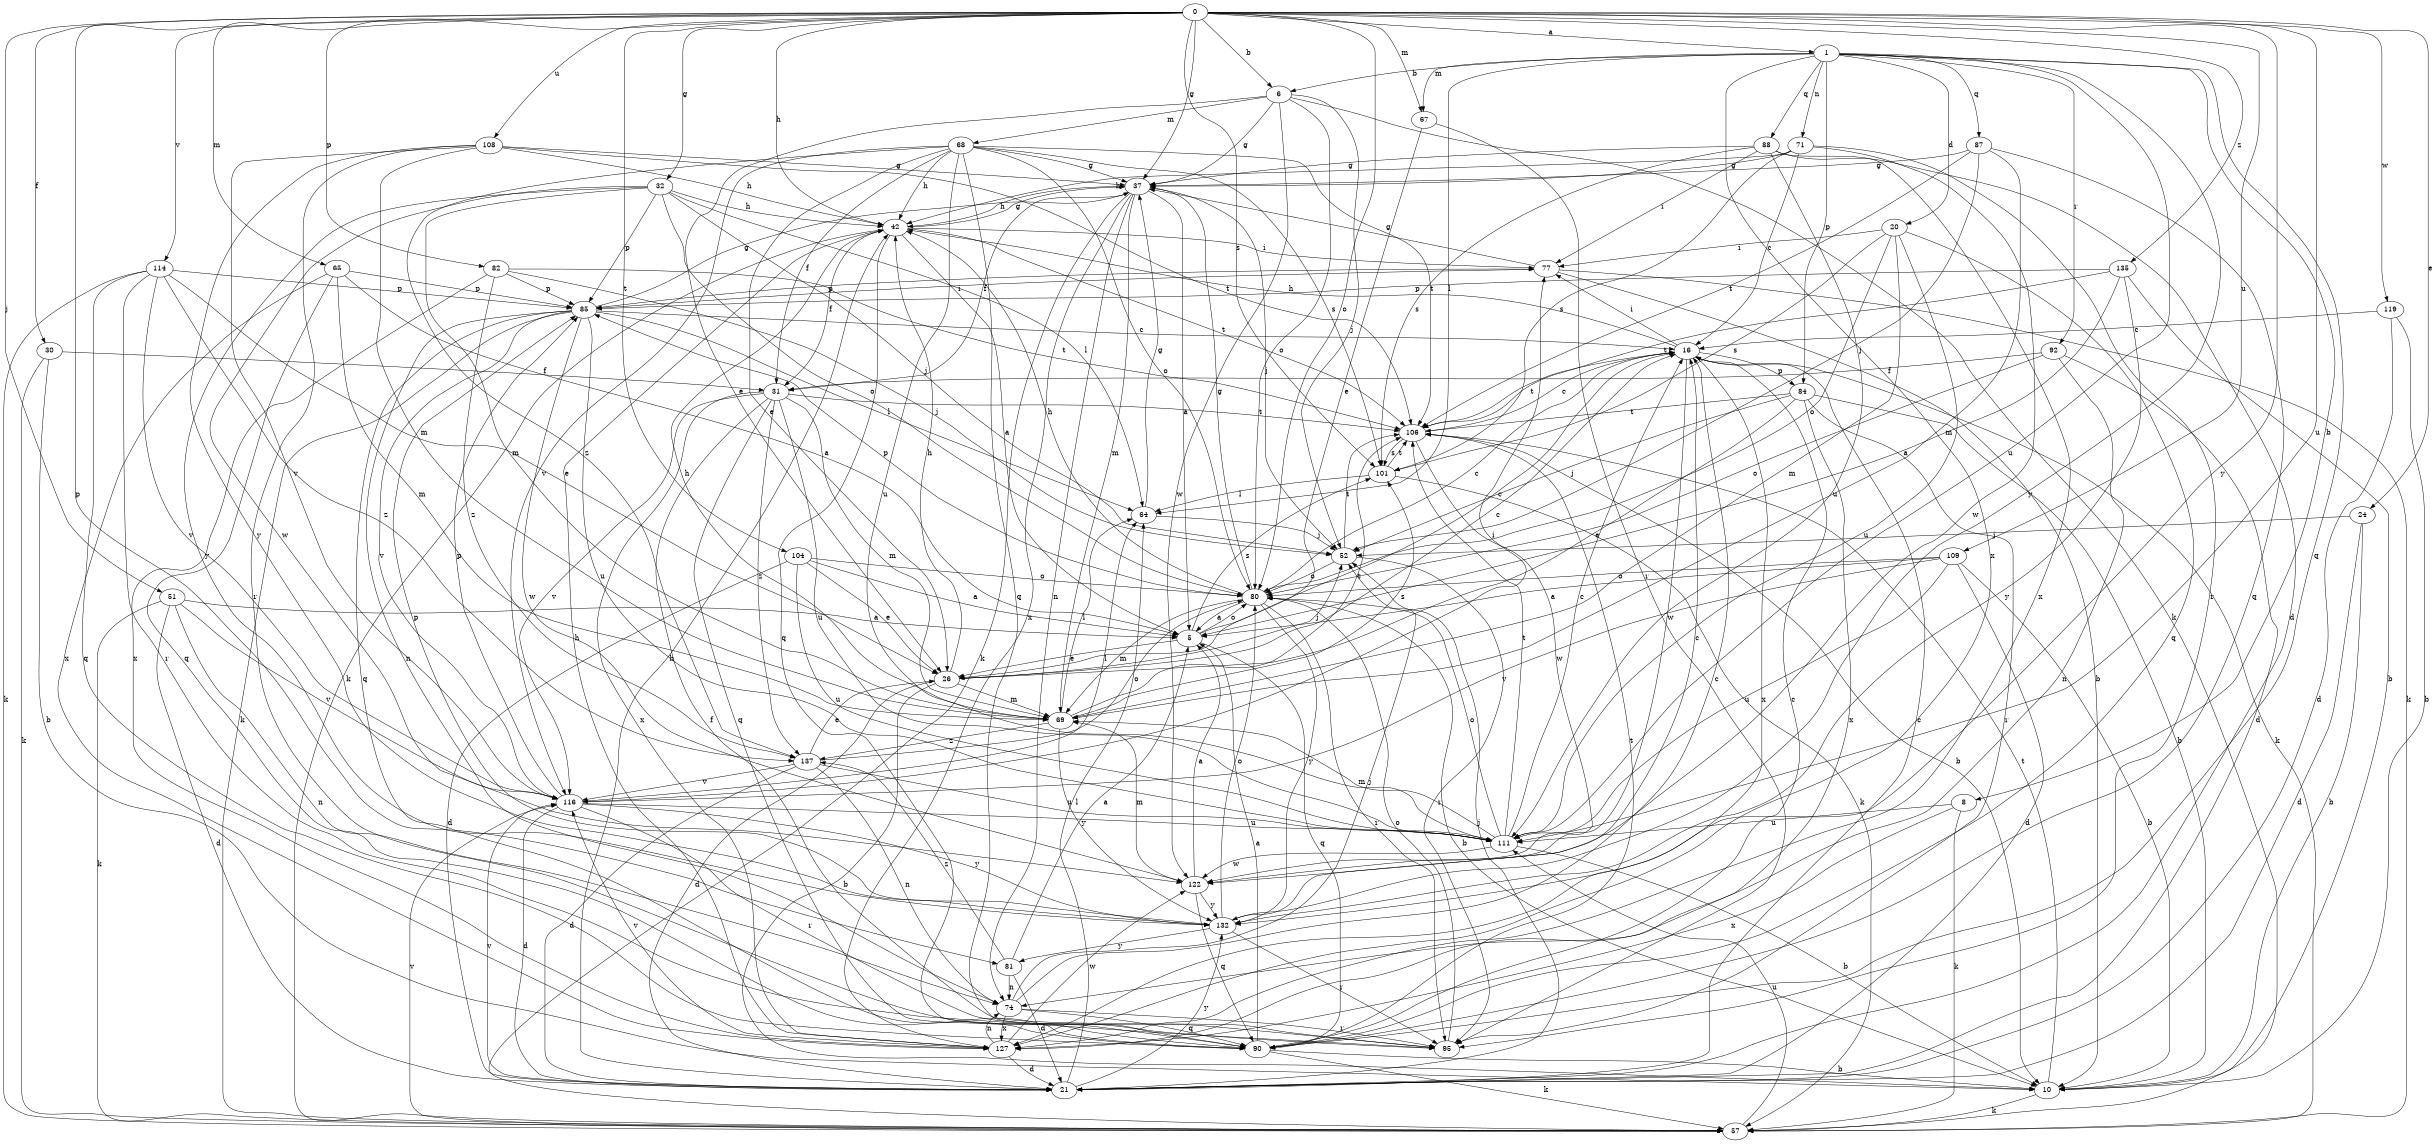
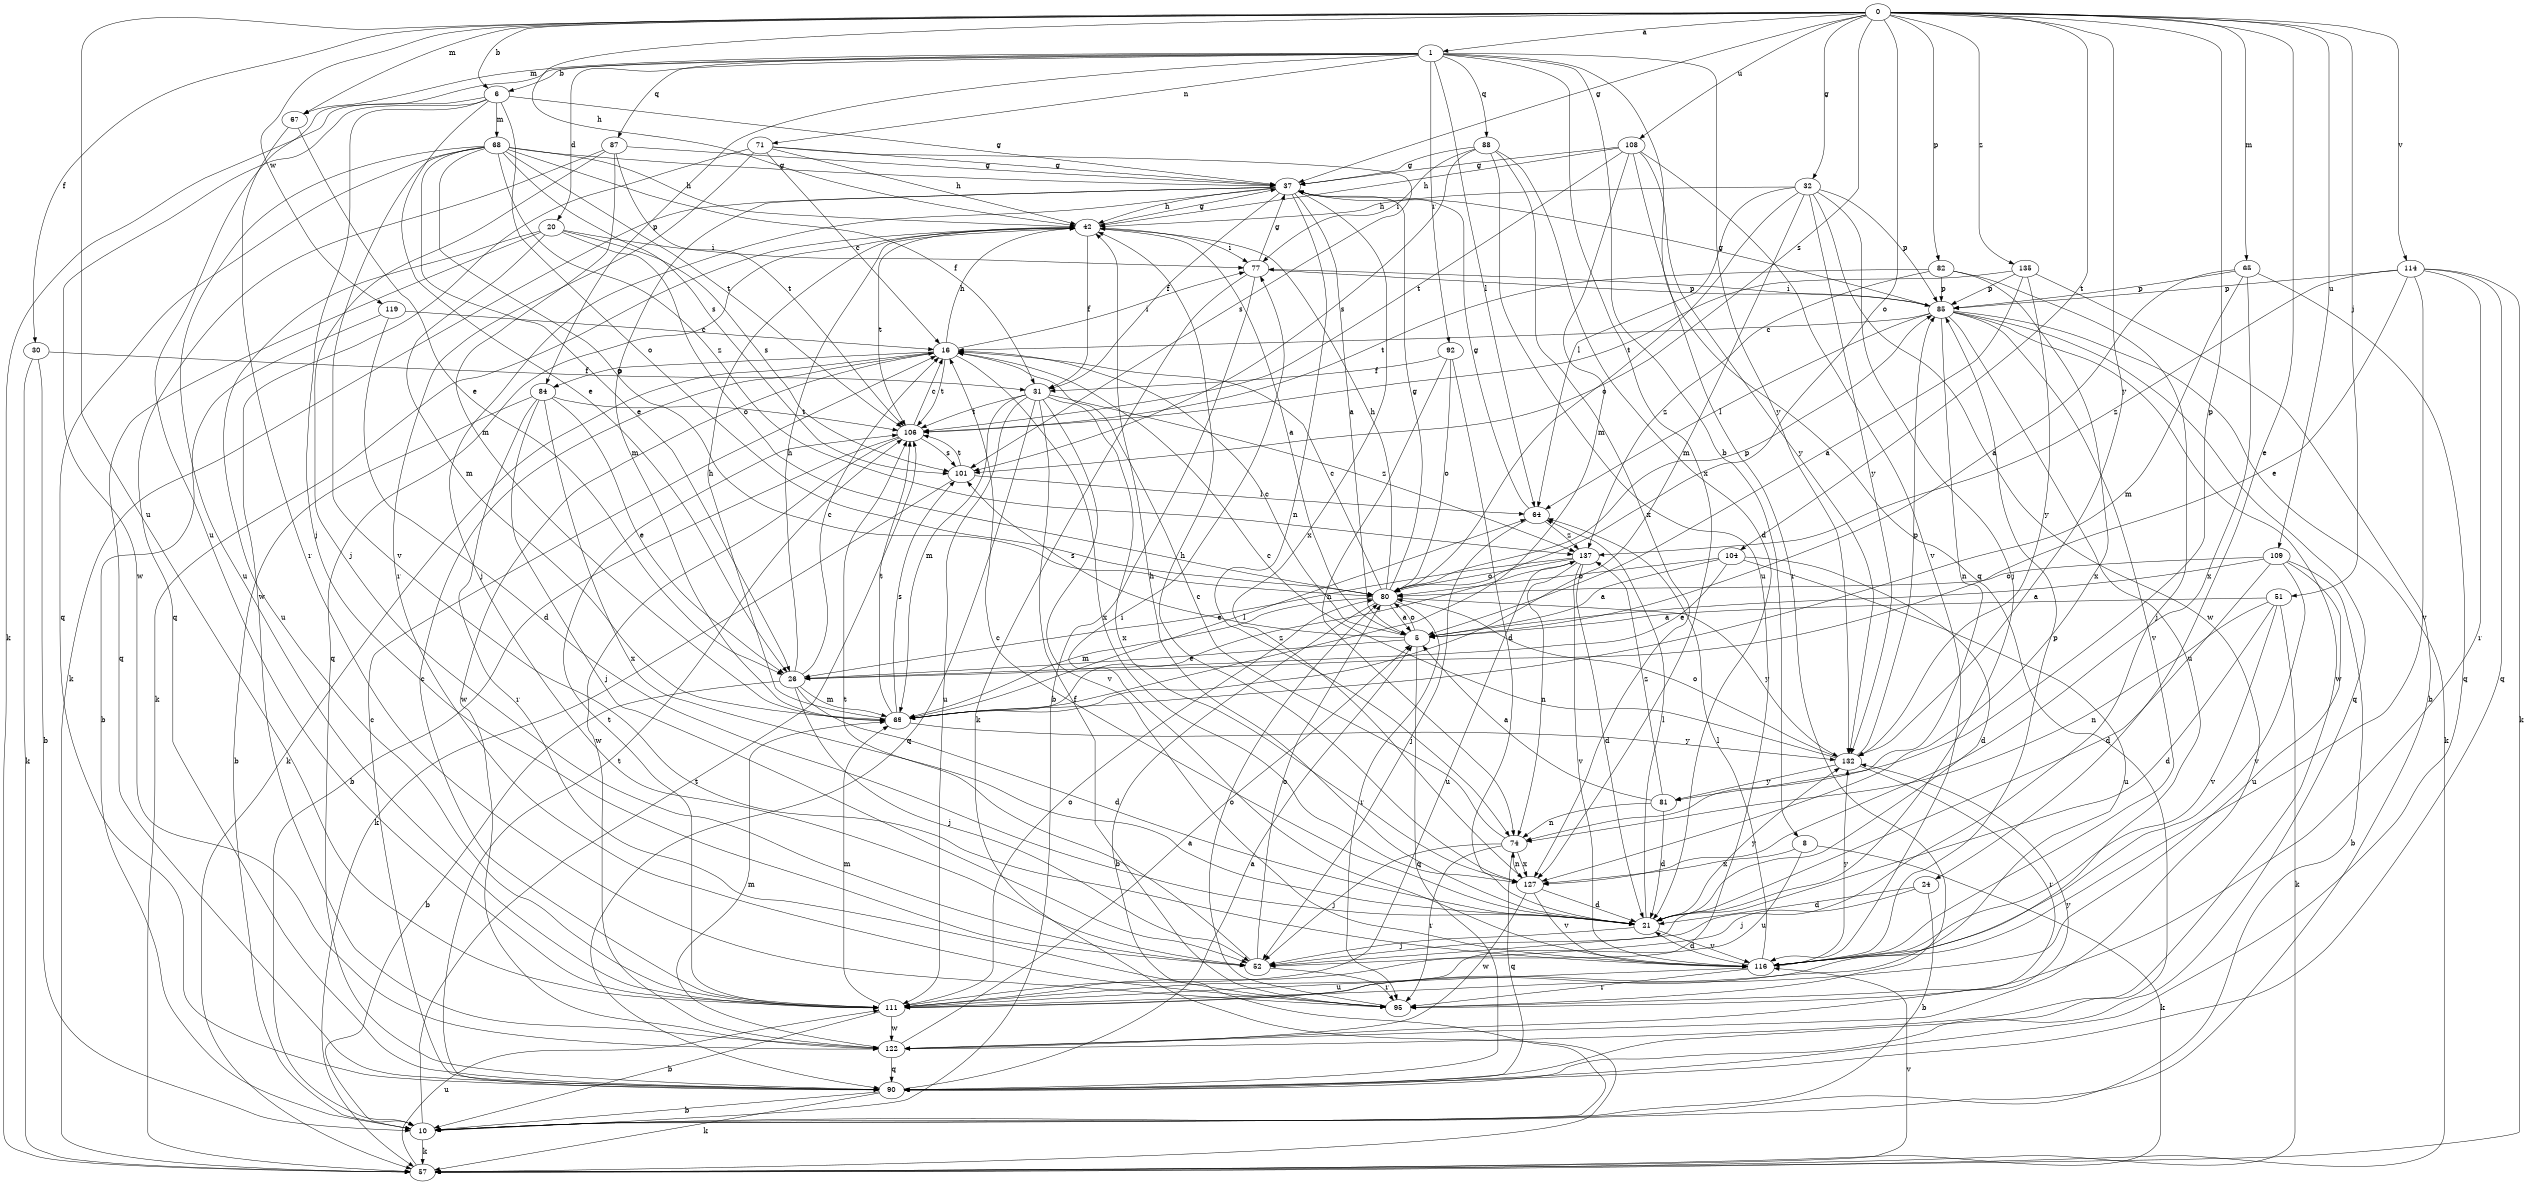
none -> (1560, 533)
(1757, 875) -> (990, 785)
